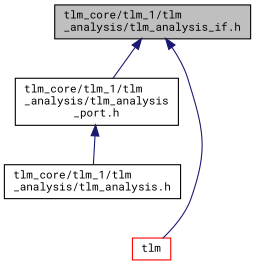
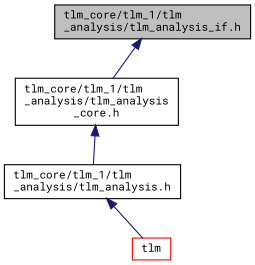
(97, 102) -> (97, 102)
(202, 145) -> (129, 223)
